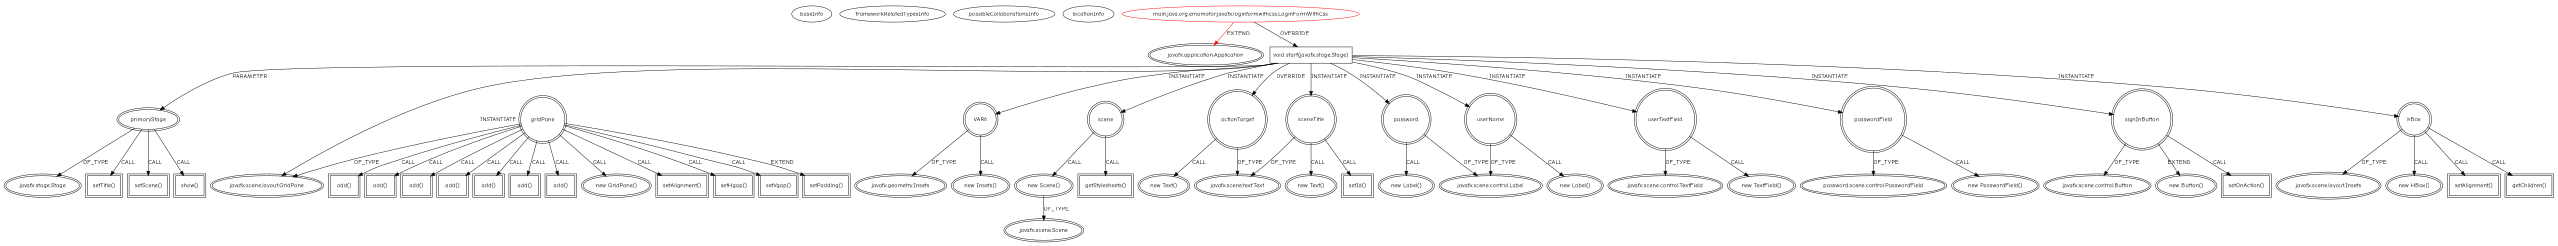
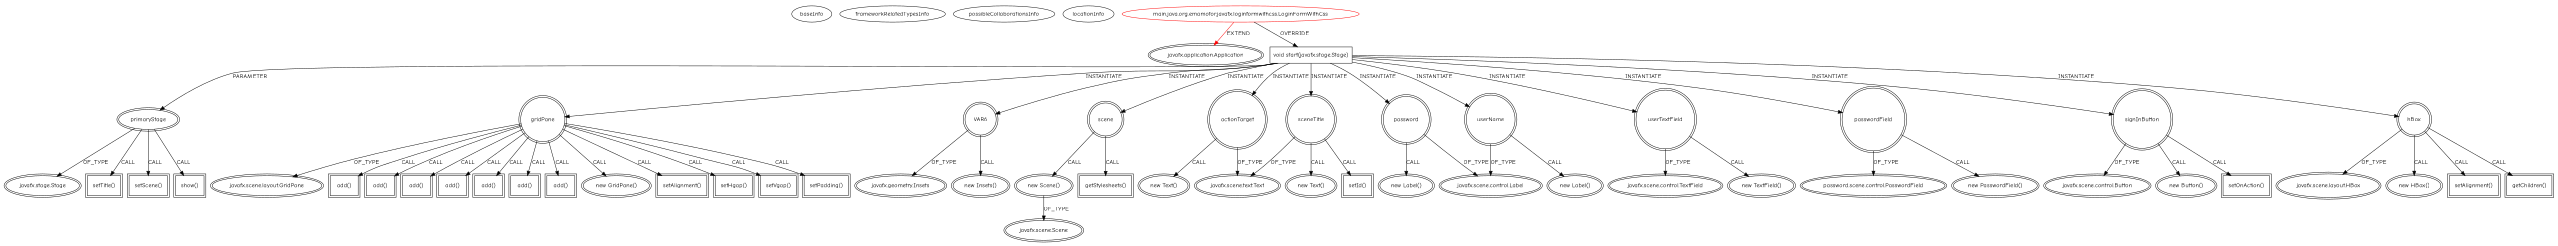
(772, 69) -> (923, 85)
(1291, 77) -> (1291, 77)
(782, 162) -> (782, 162)
(2179, 162) -> (2179, 162)
(2328, 186) -> (2328, 186)
